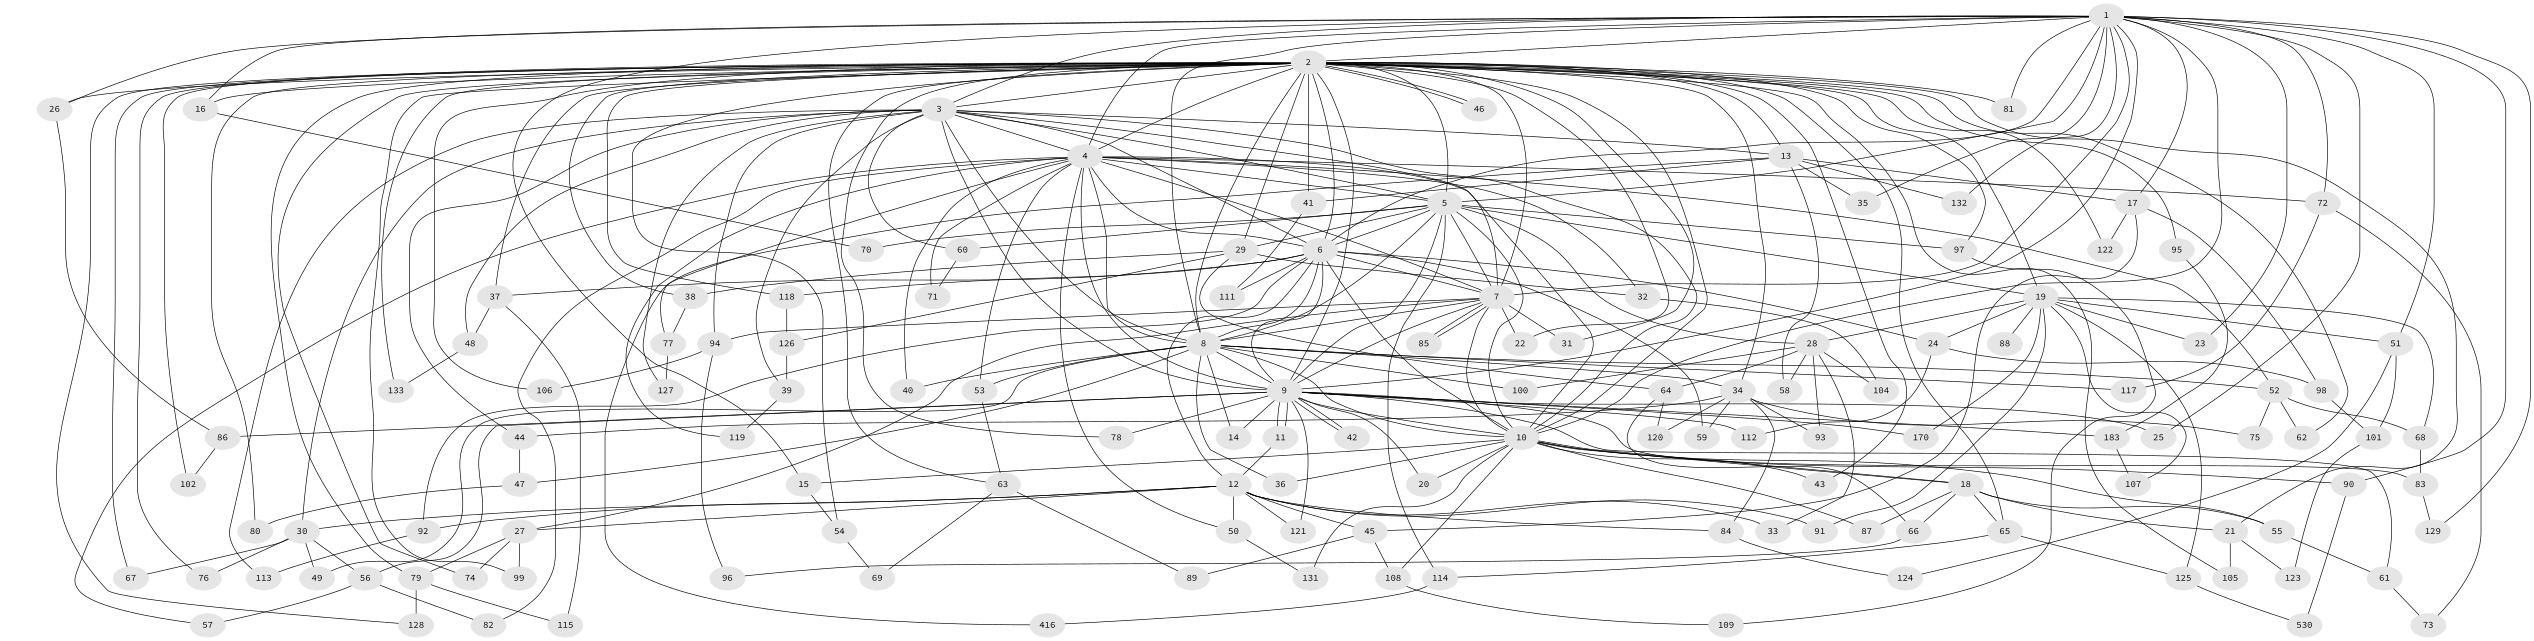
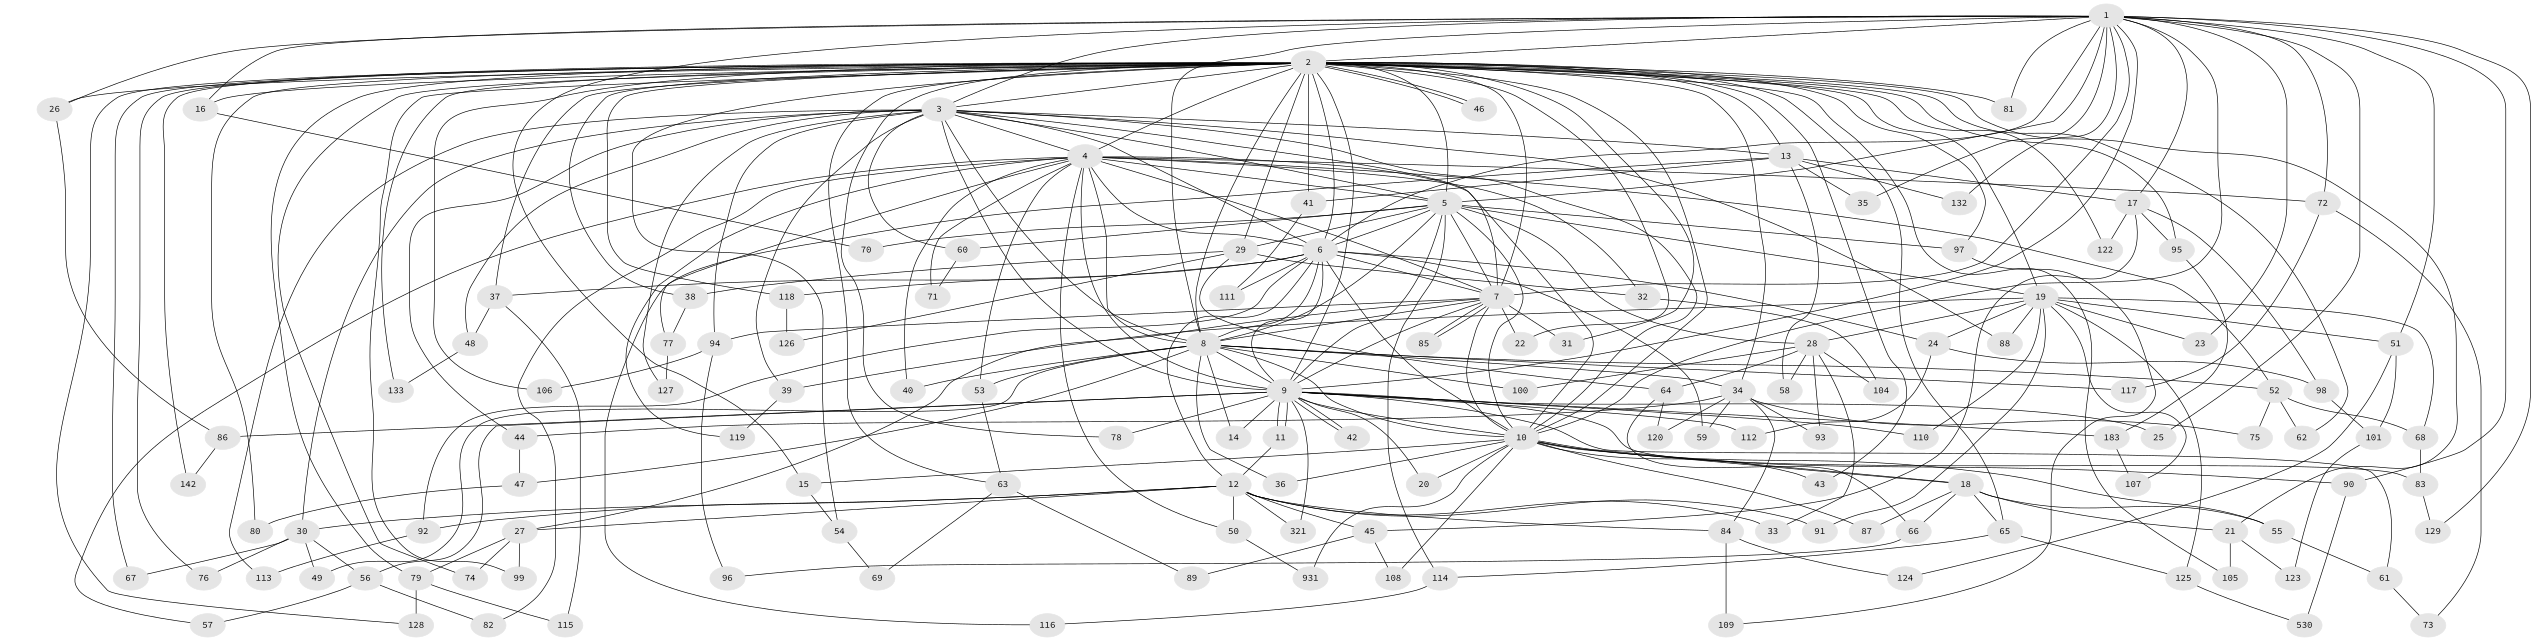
(1538, 28) -> none
none -> (1492, 154)
none -> (2155, 227)
(787, 367) -> (1534, 314)
(1921, 438) -> (1921, 438)
(188, 485) -> (188, 485)
(1298, 532) -> (1298, 532)
(1310, 578) -> (1310, 578)
(1556, 616) -> (1726, 578)
(1047, 625) -> (1047, 625)
